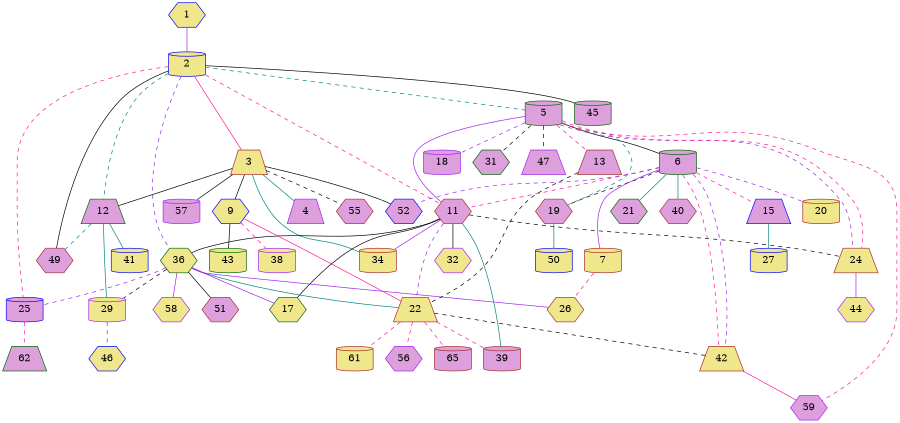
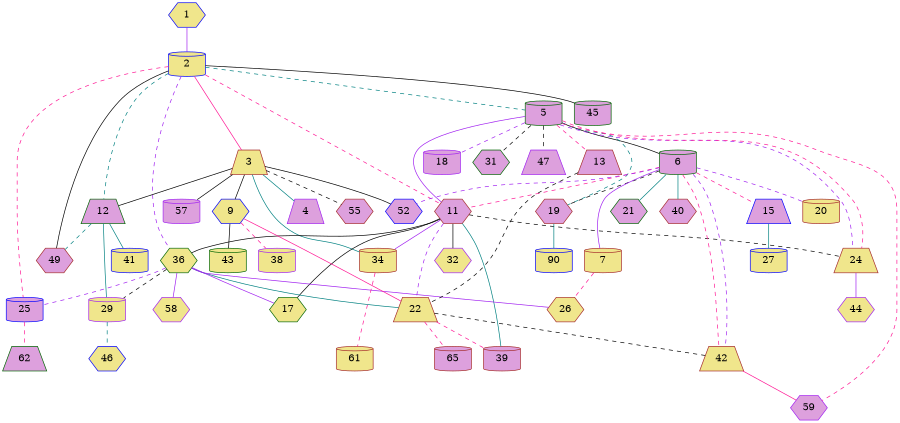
(554, 261) -> (554, 261)
(220, 310) -> none
(385, 334) -> (366, 310)
(404, 359) -> none
